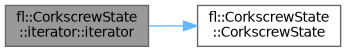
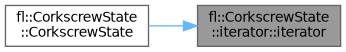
(166, 26) -> (166, 26)
